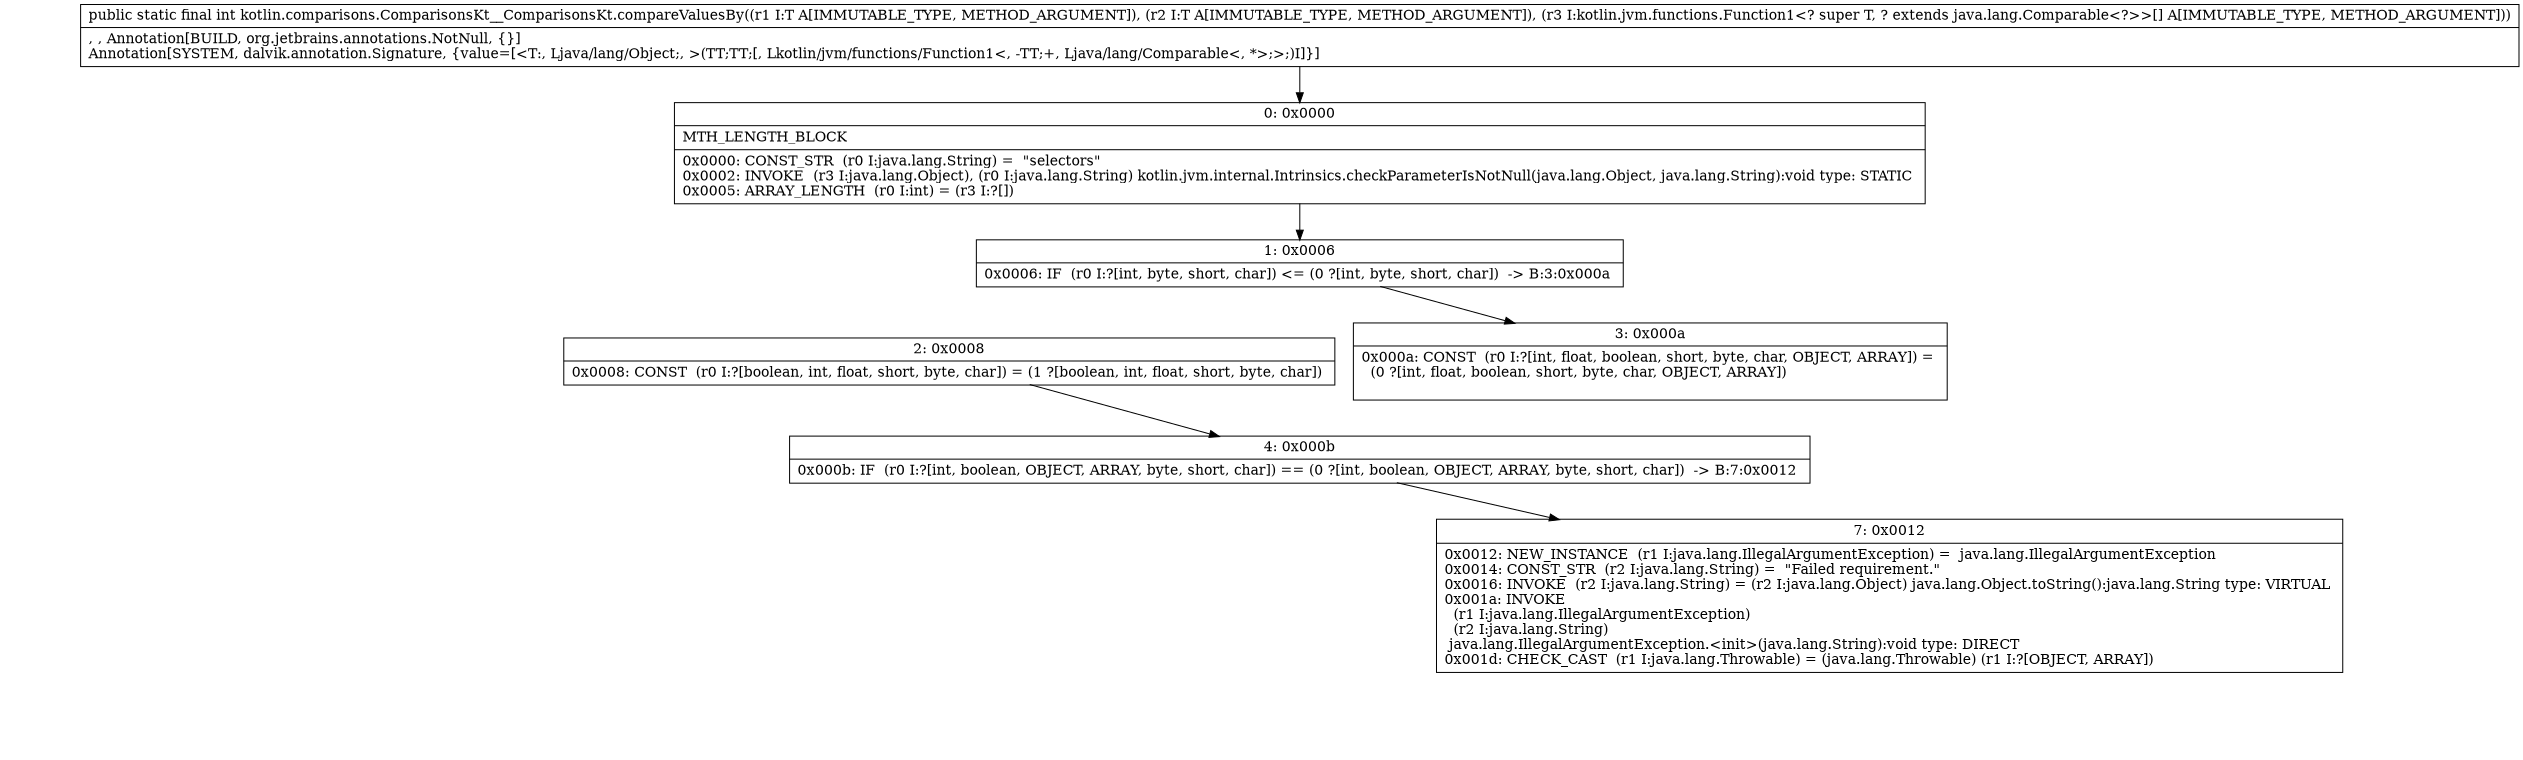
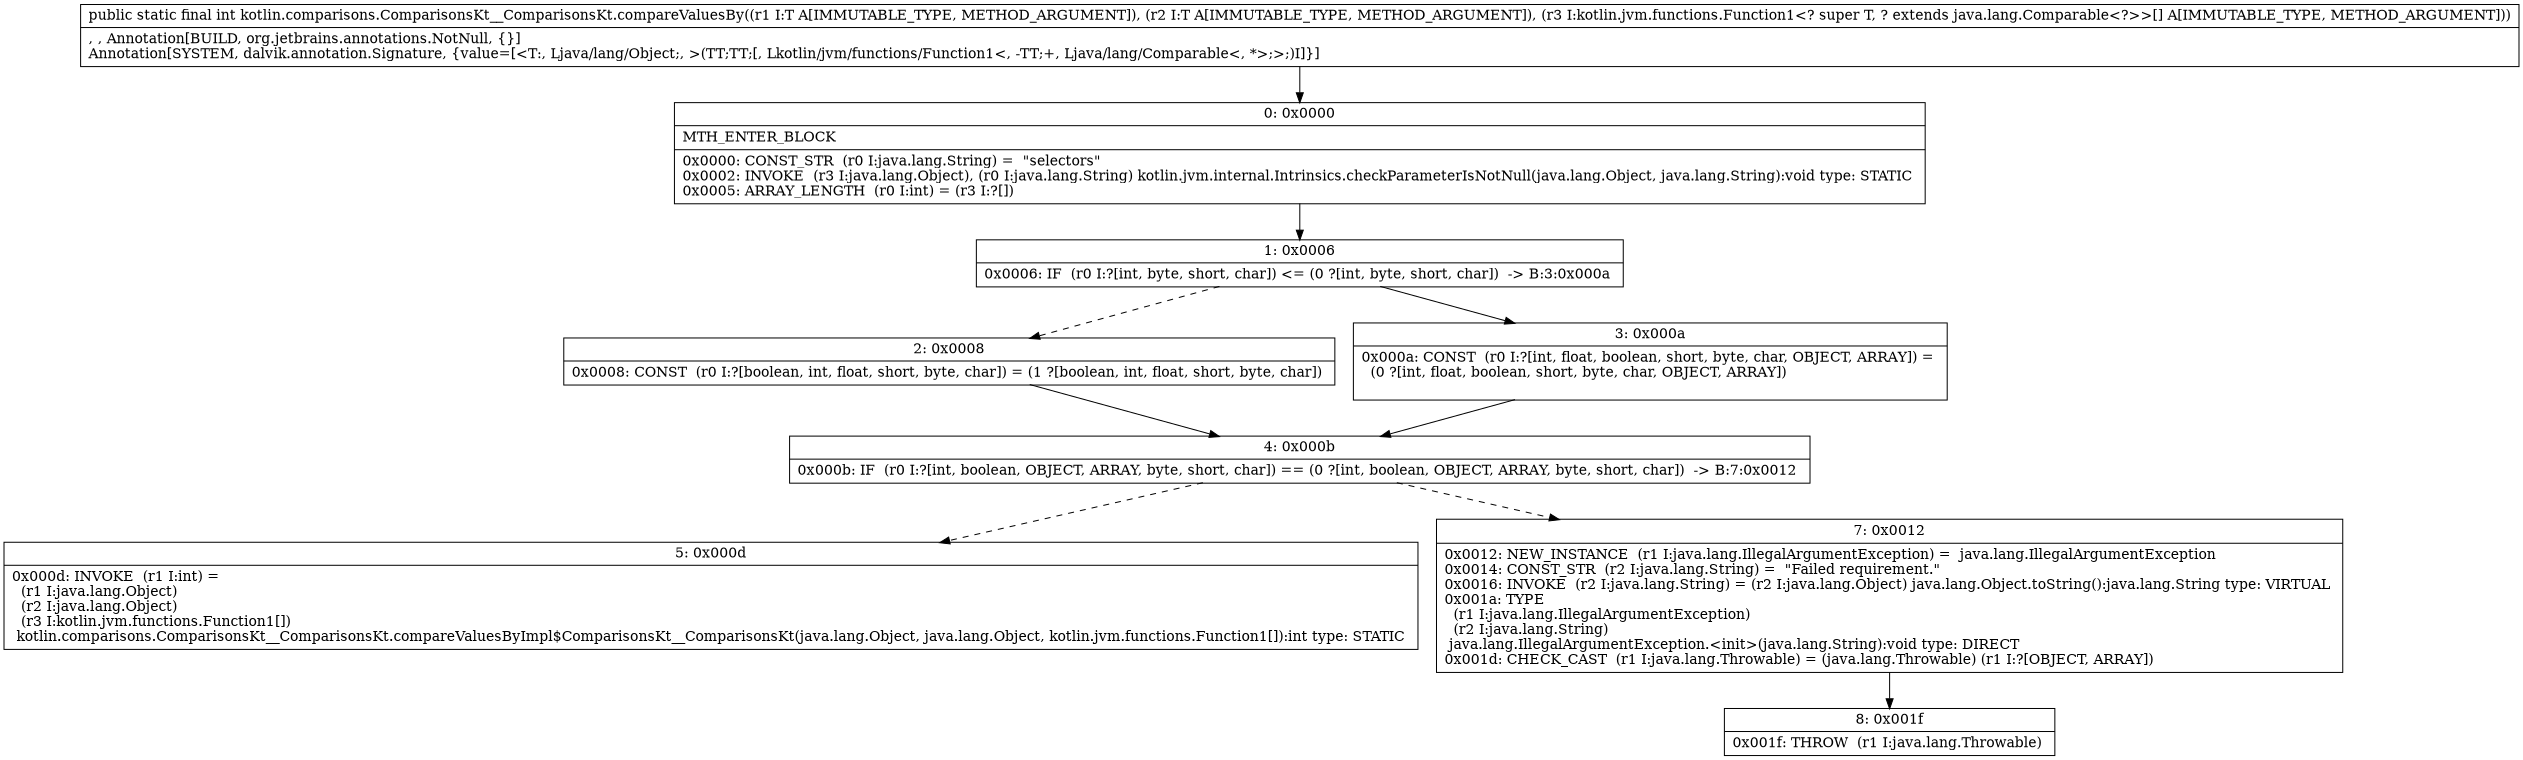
(765, 137) -> (760, 137)
none -> (1129, 311)
none -> (1453, 417)
(1473, 500) -> (1473, 500)
none -> (711, 596)
(1510, 600) -> (1499, 600)
none -> (1890, 732)
